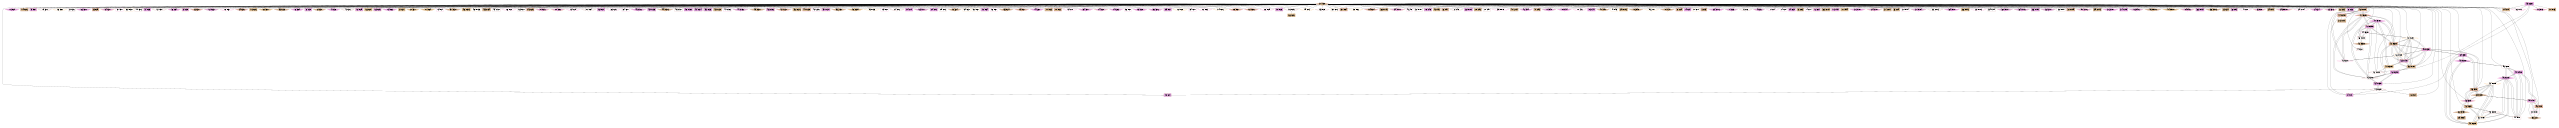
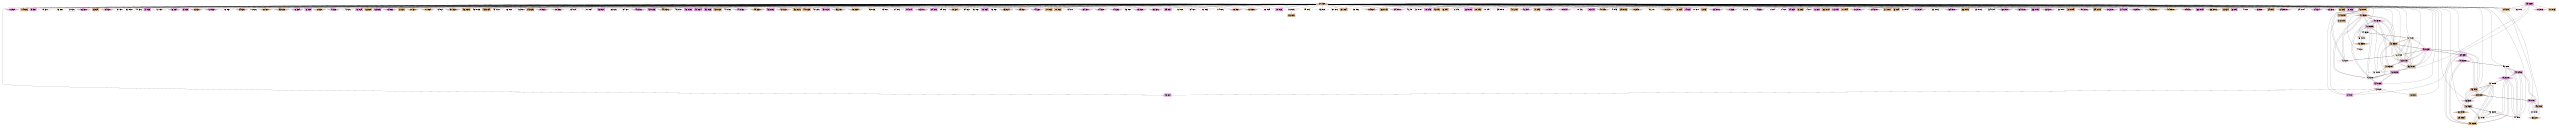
(253, 10) -> (253, 10)
